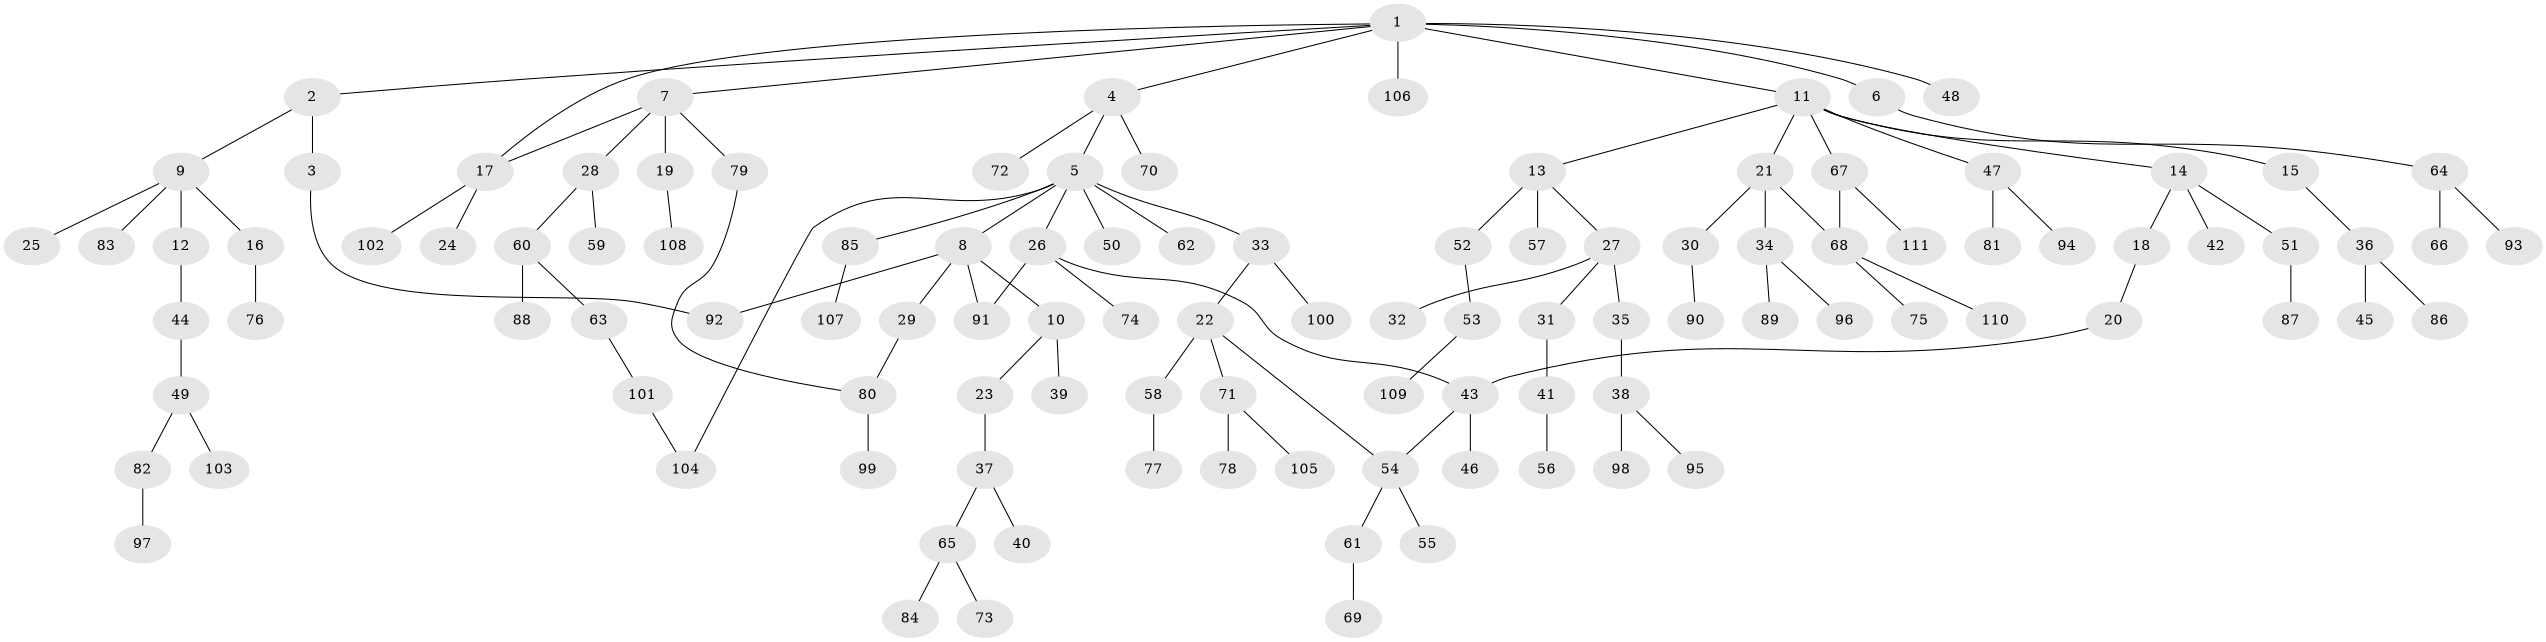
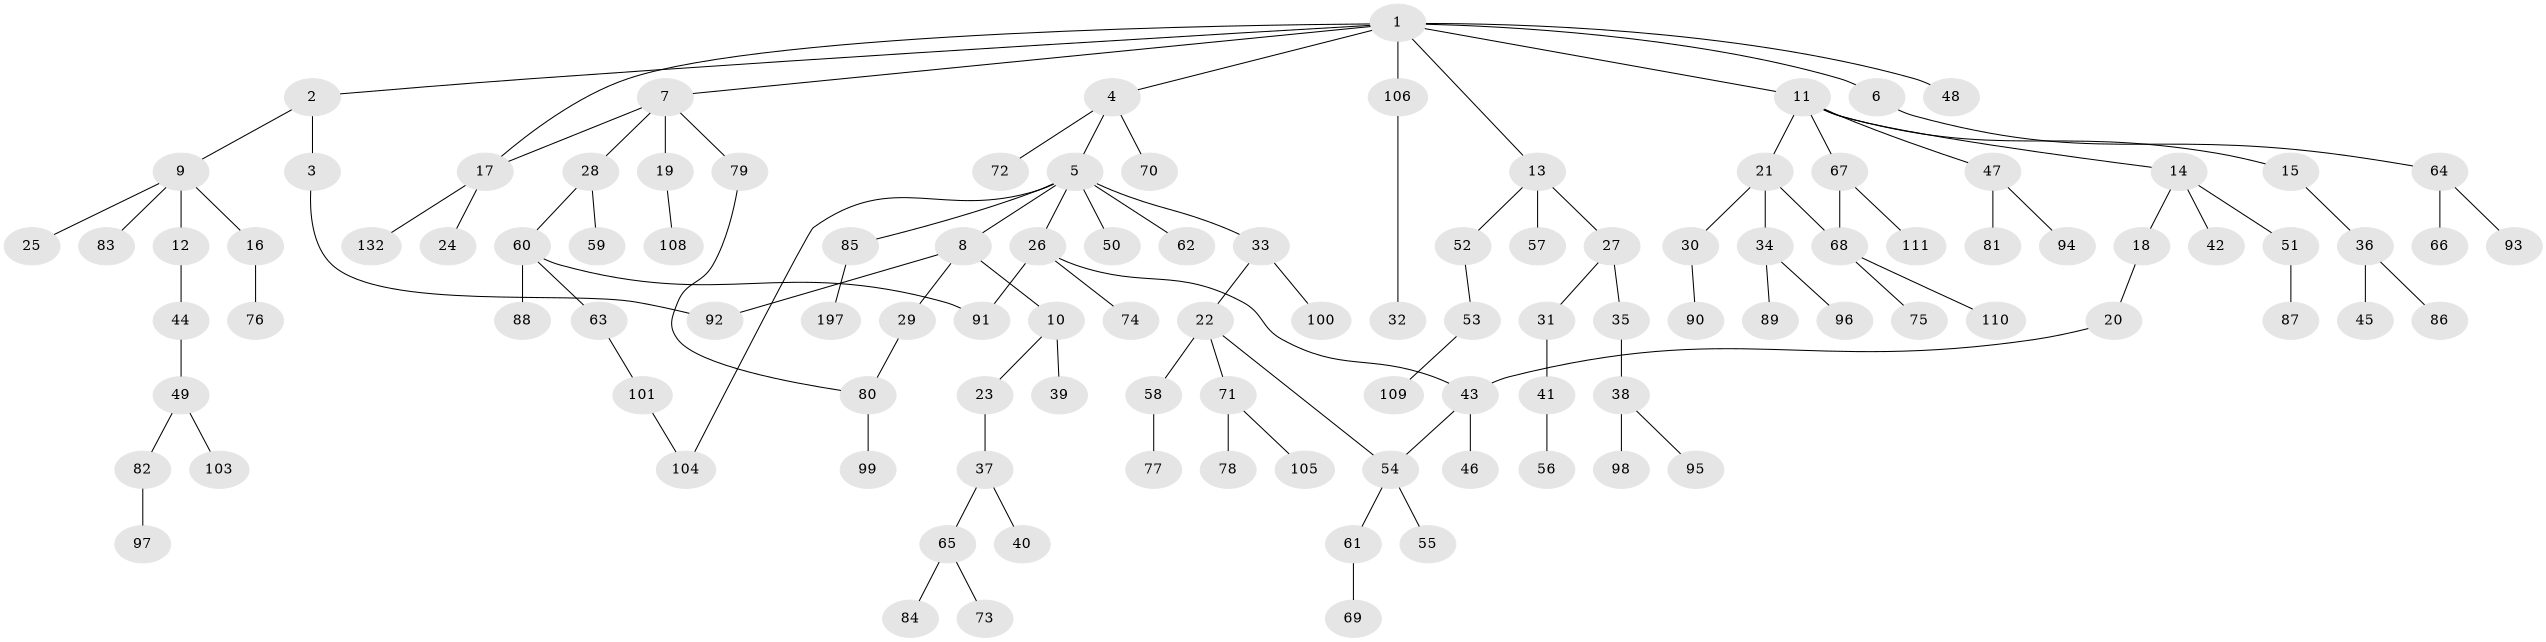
(1670, 135) -> (1468, 97)
(371, 246) -> (371, 246)
(973, 284) -> (752, 284)
(1505, 284) -> (1398, 209)
(831, 321) -> (831, 321)
